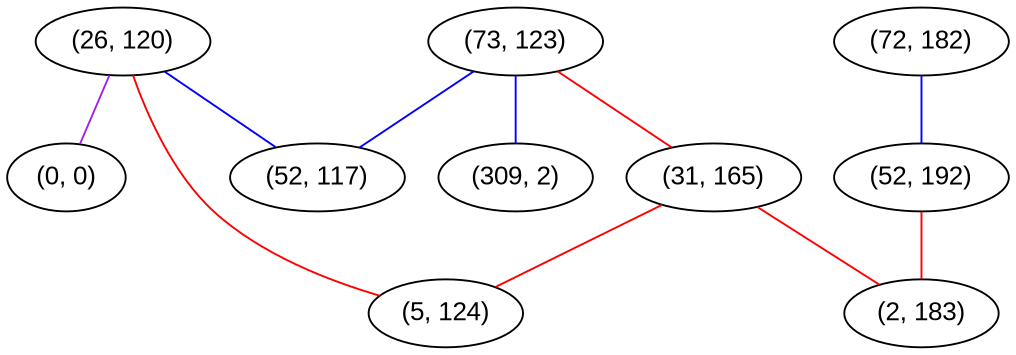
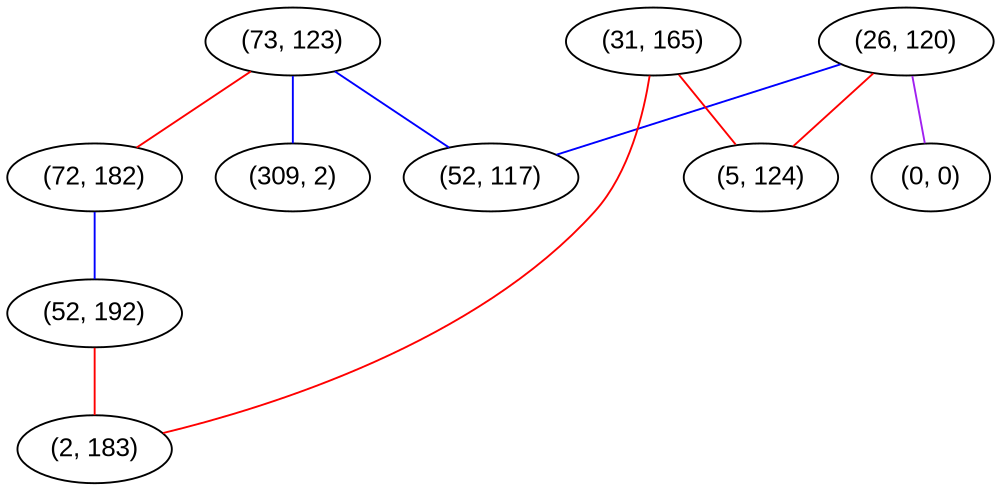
(615, 109) -> (194, 109)
